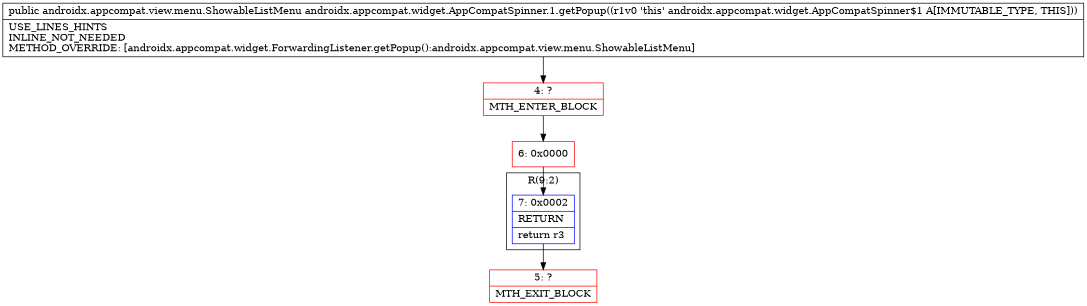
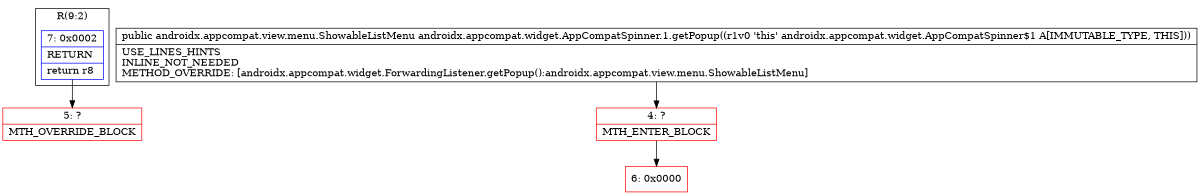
(543, 177) -> none
(542, 235) -> (71, 71)
(543, 294) -> (72, 132)
